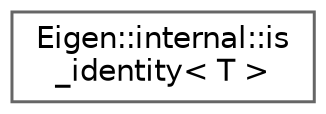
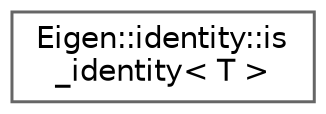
(163, 57) -> (163, 57)
